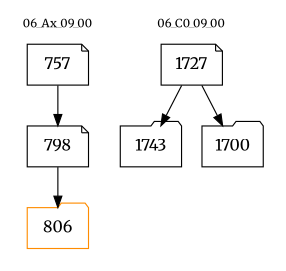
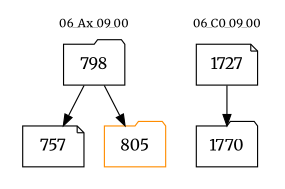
(58, 100) -> (76, 100)
(58, 146) -> (94, 65)
(151, 146) -> none
(233, 146) -> (227, 146)
(58, 228) -> (135, 146)
